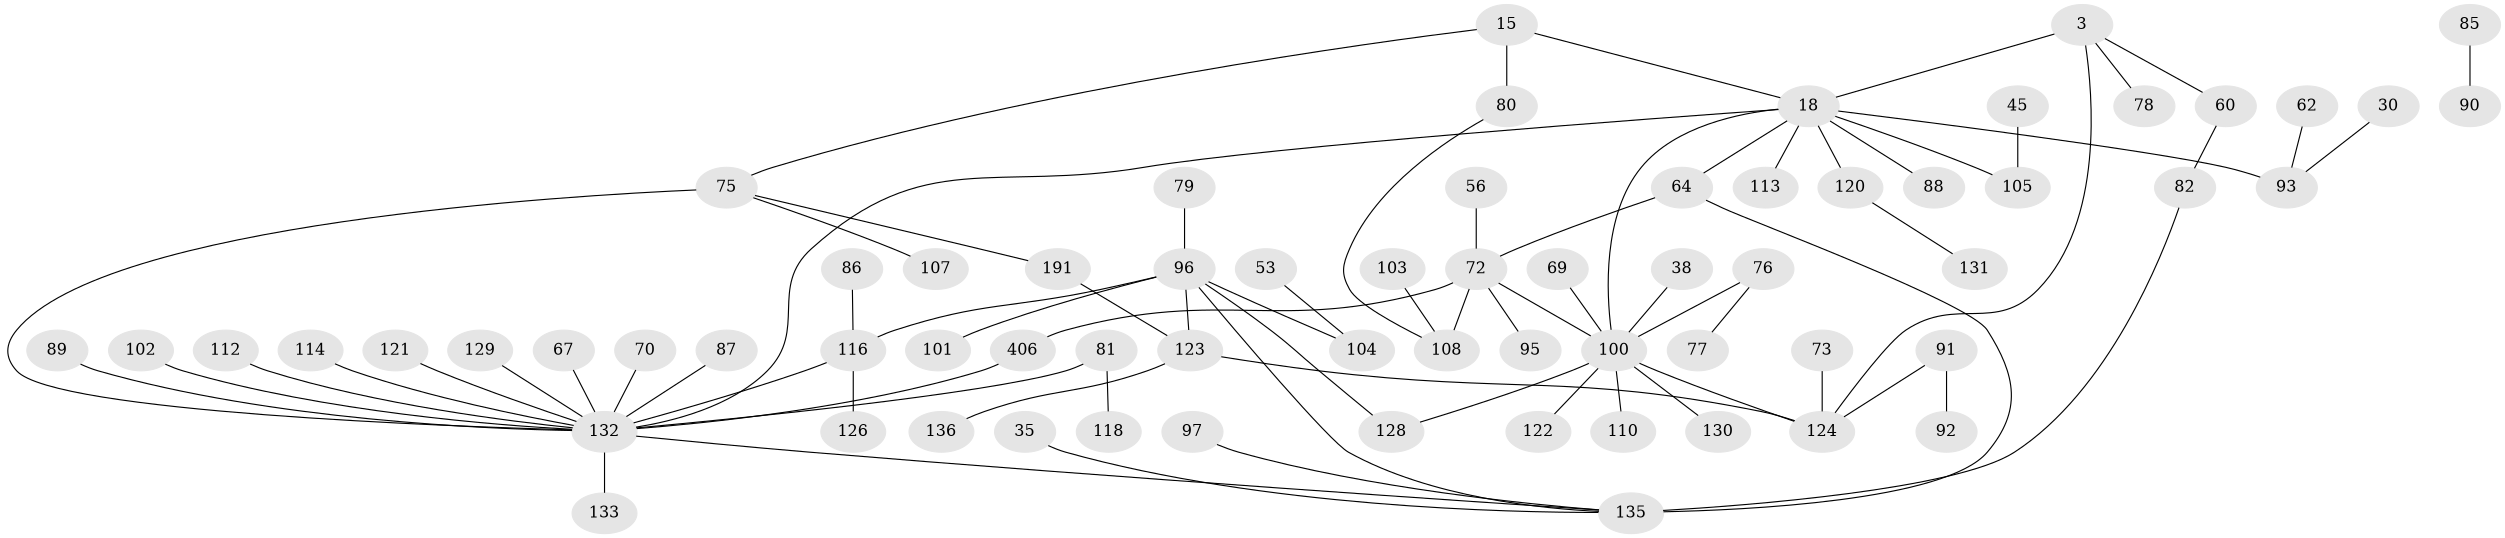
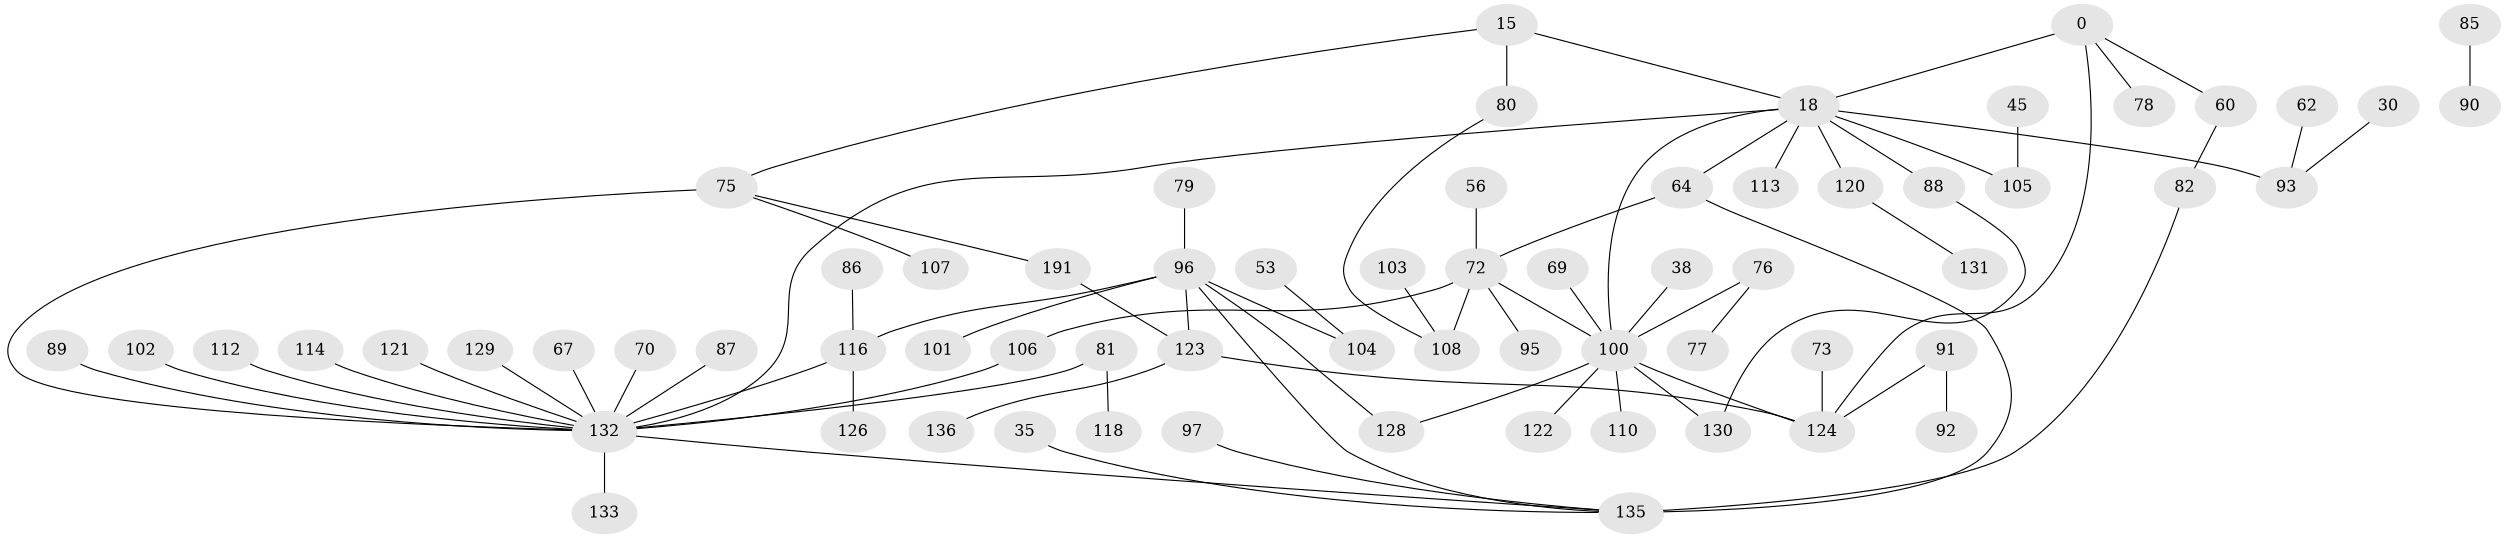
(2082, 25) -> (2082, 25)
none -> (1901, 317)
(1023, 350) -> (1023, 350)
